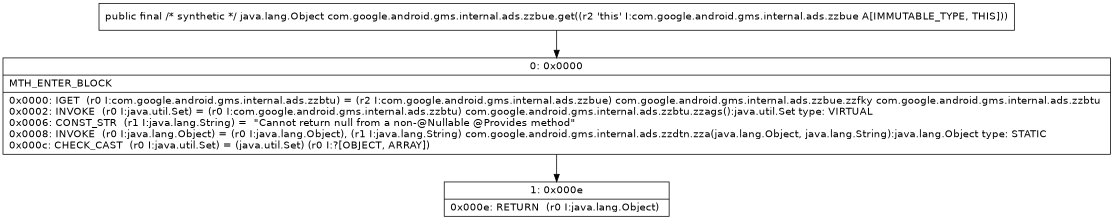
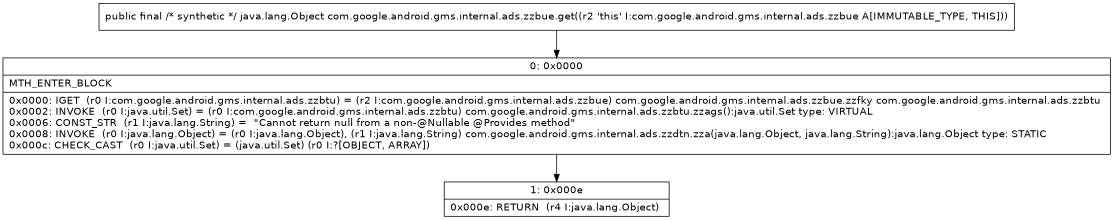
(557, 207) -> (557, 207)
